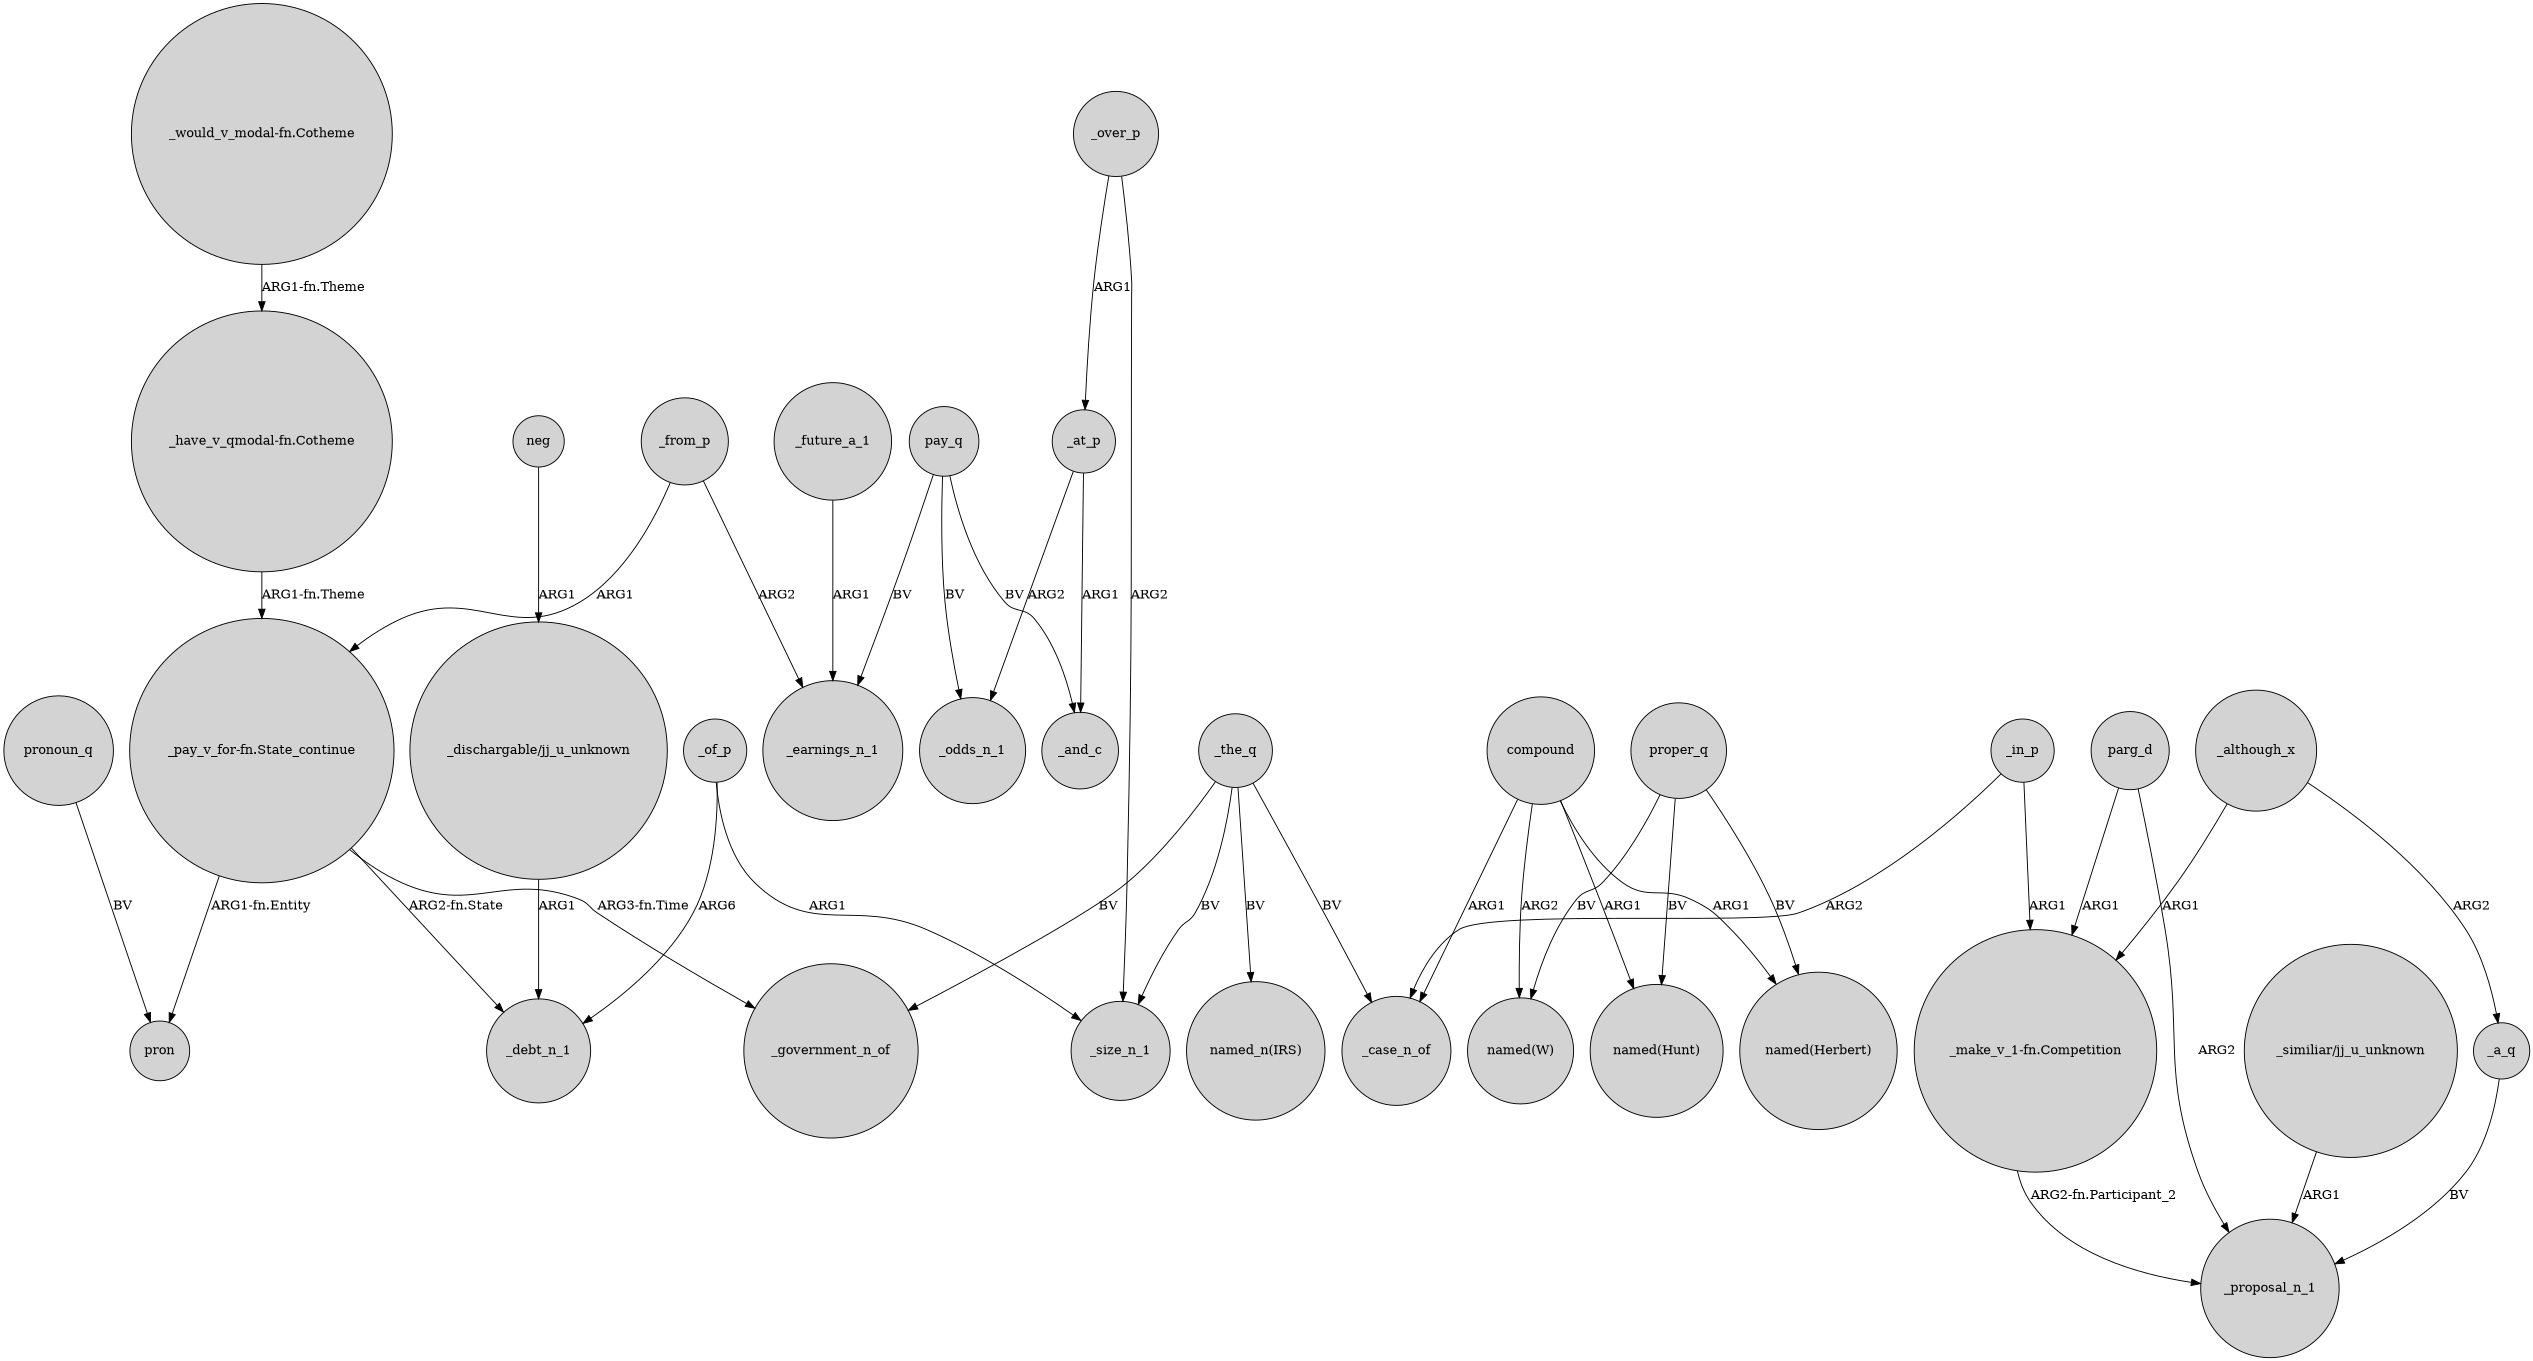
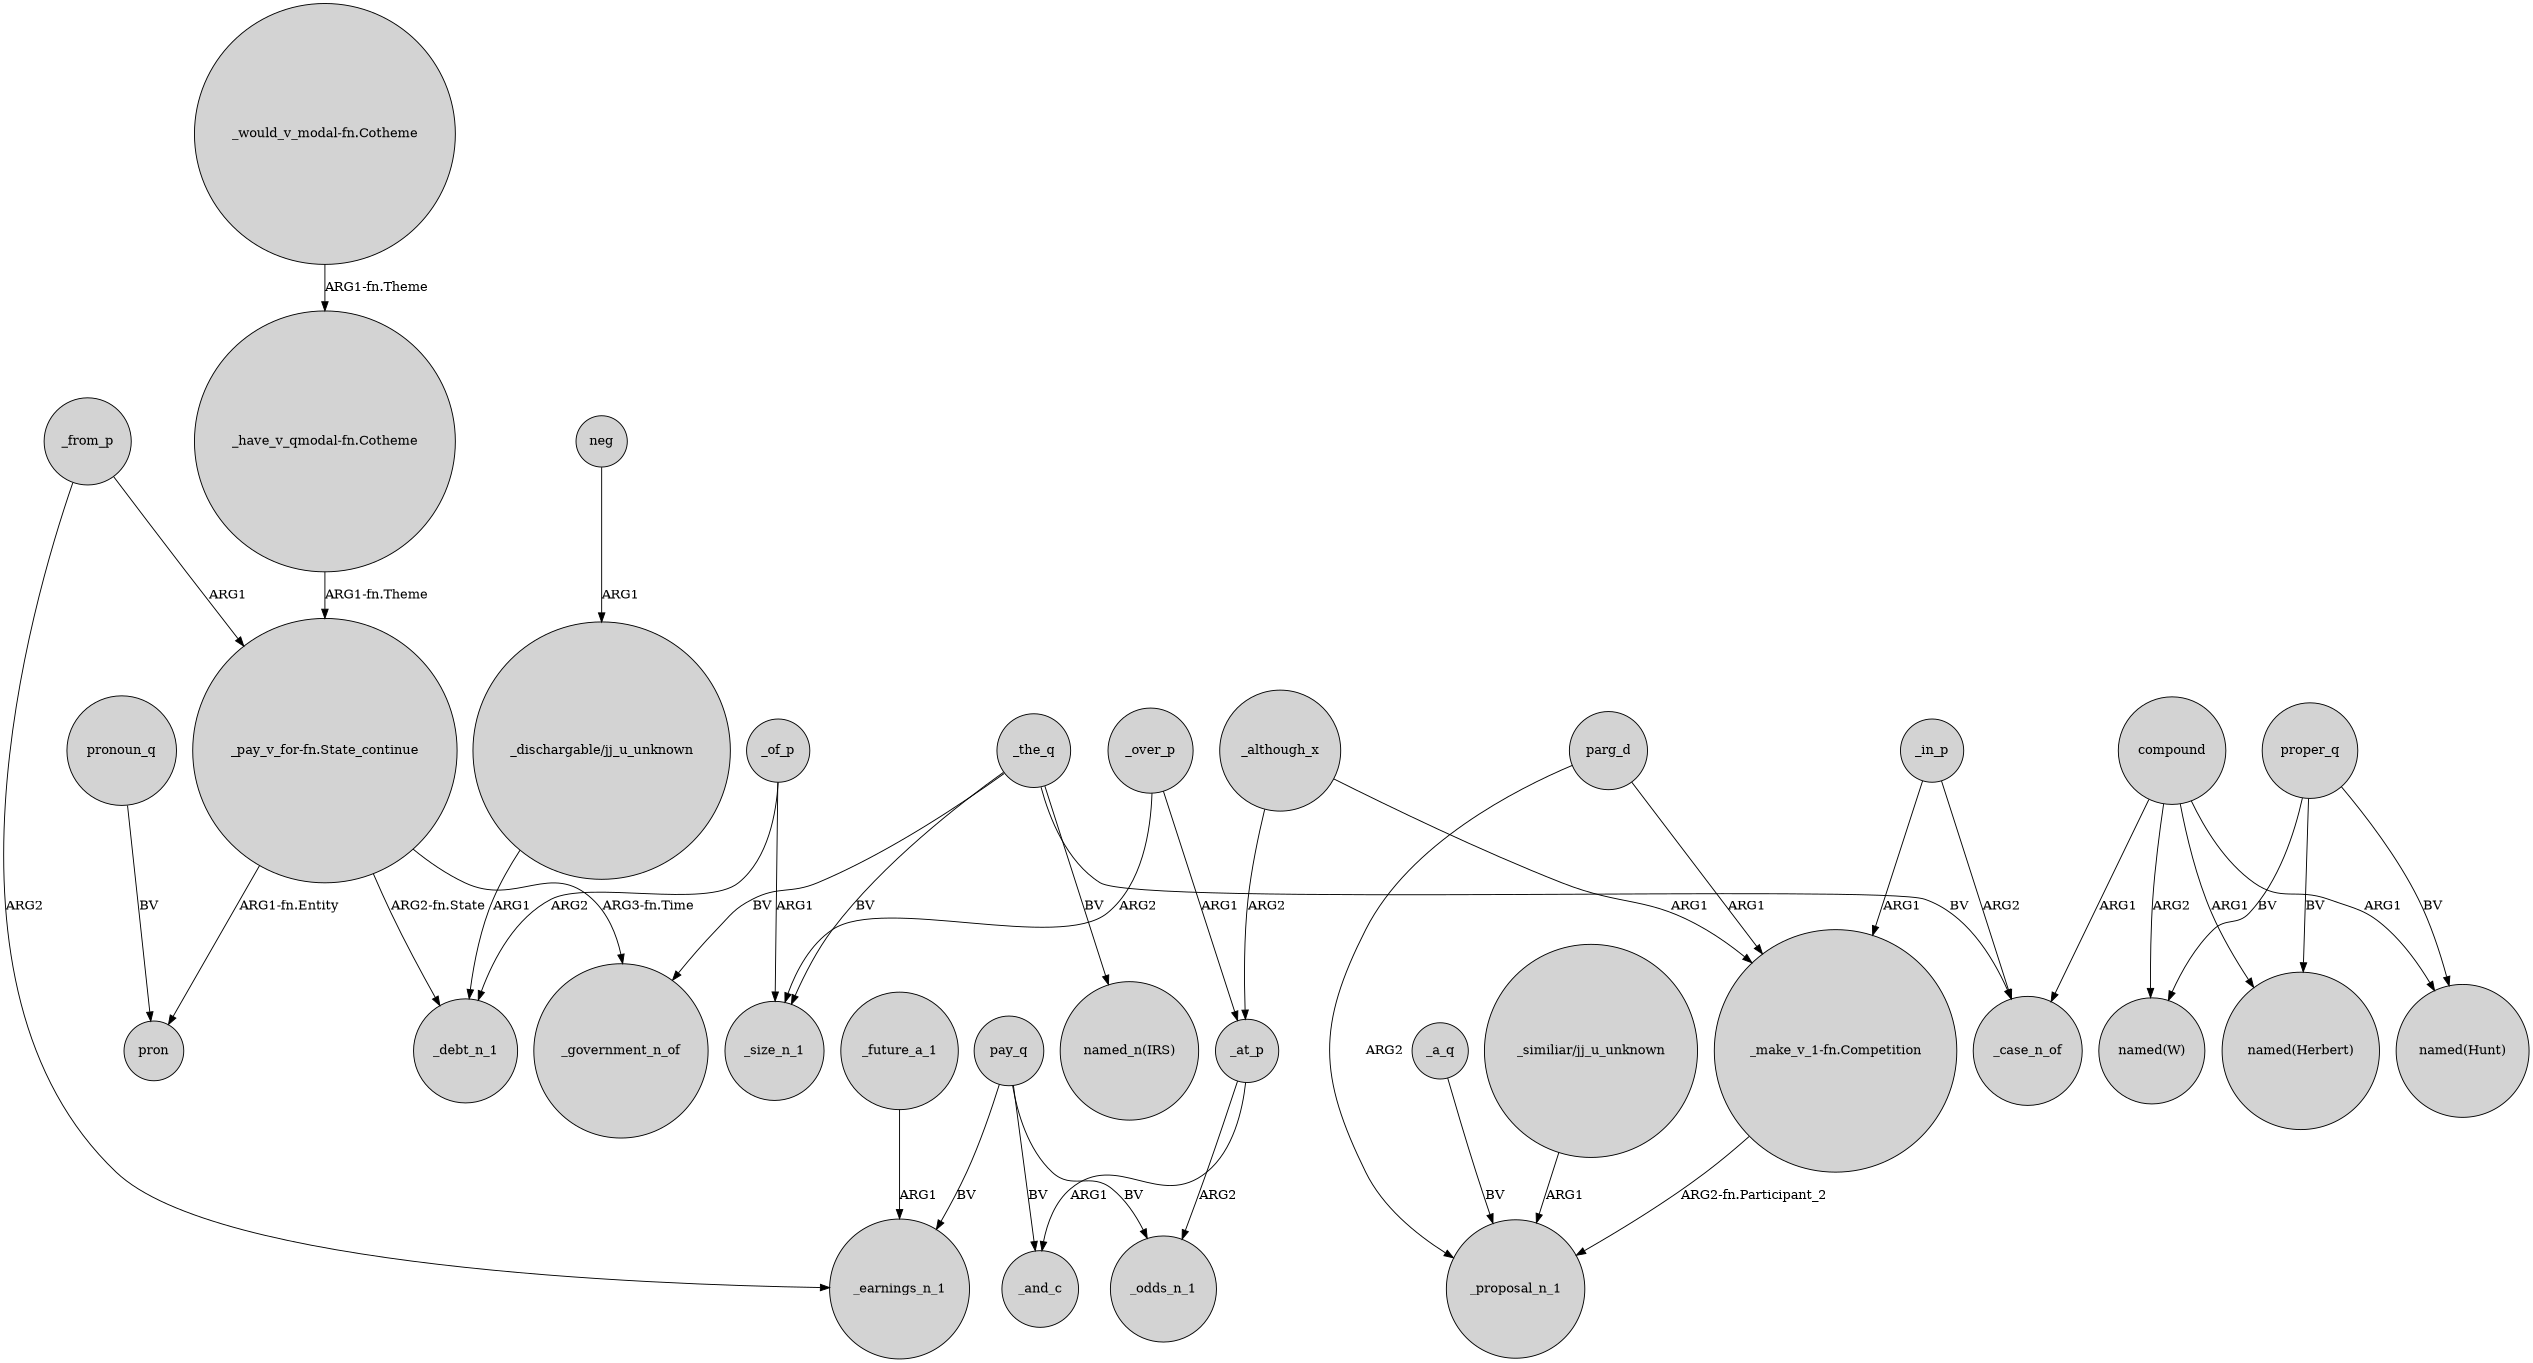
(2426, 880) -> (1247, 909)
(717, 906) -> (570, 906)
